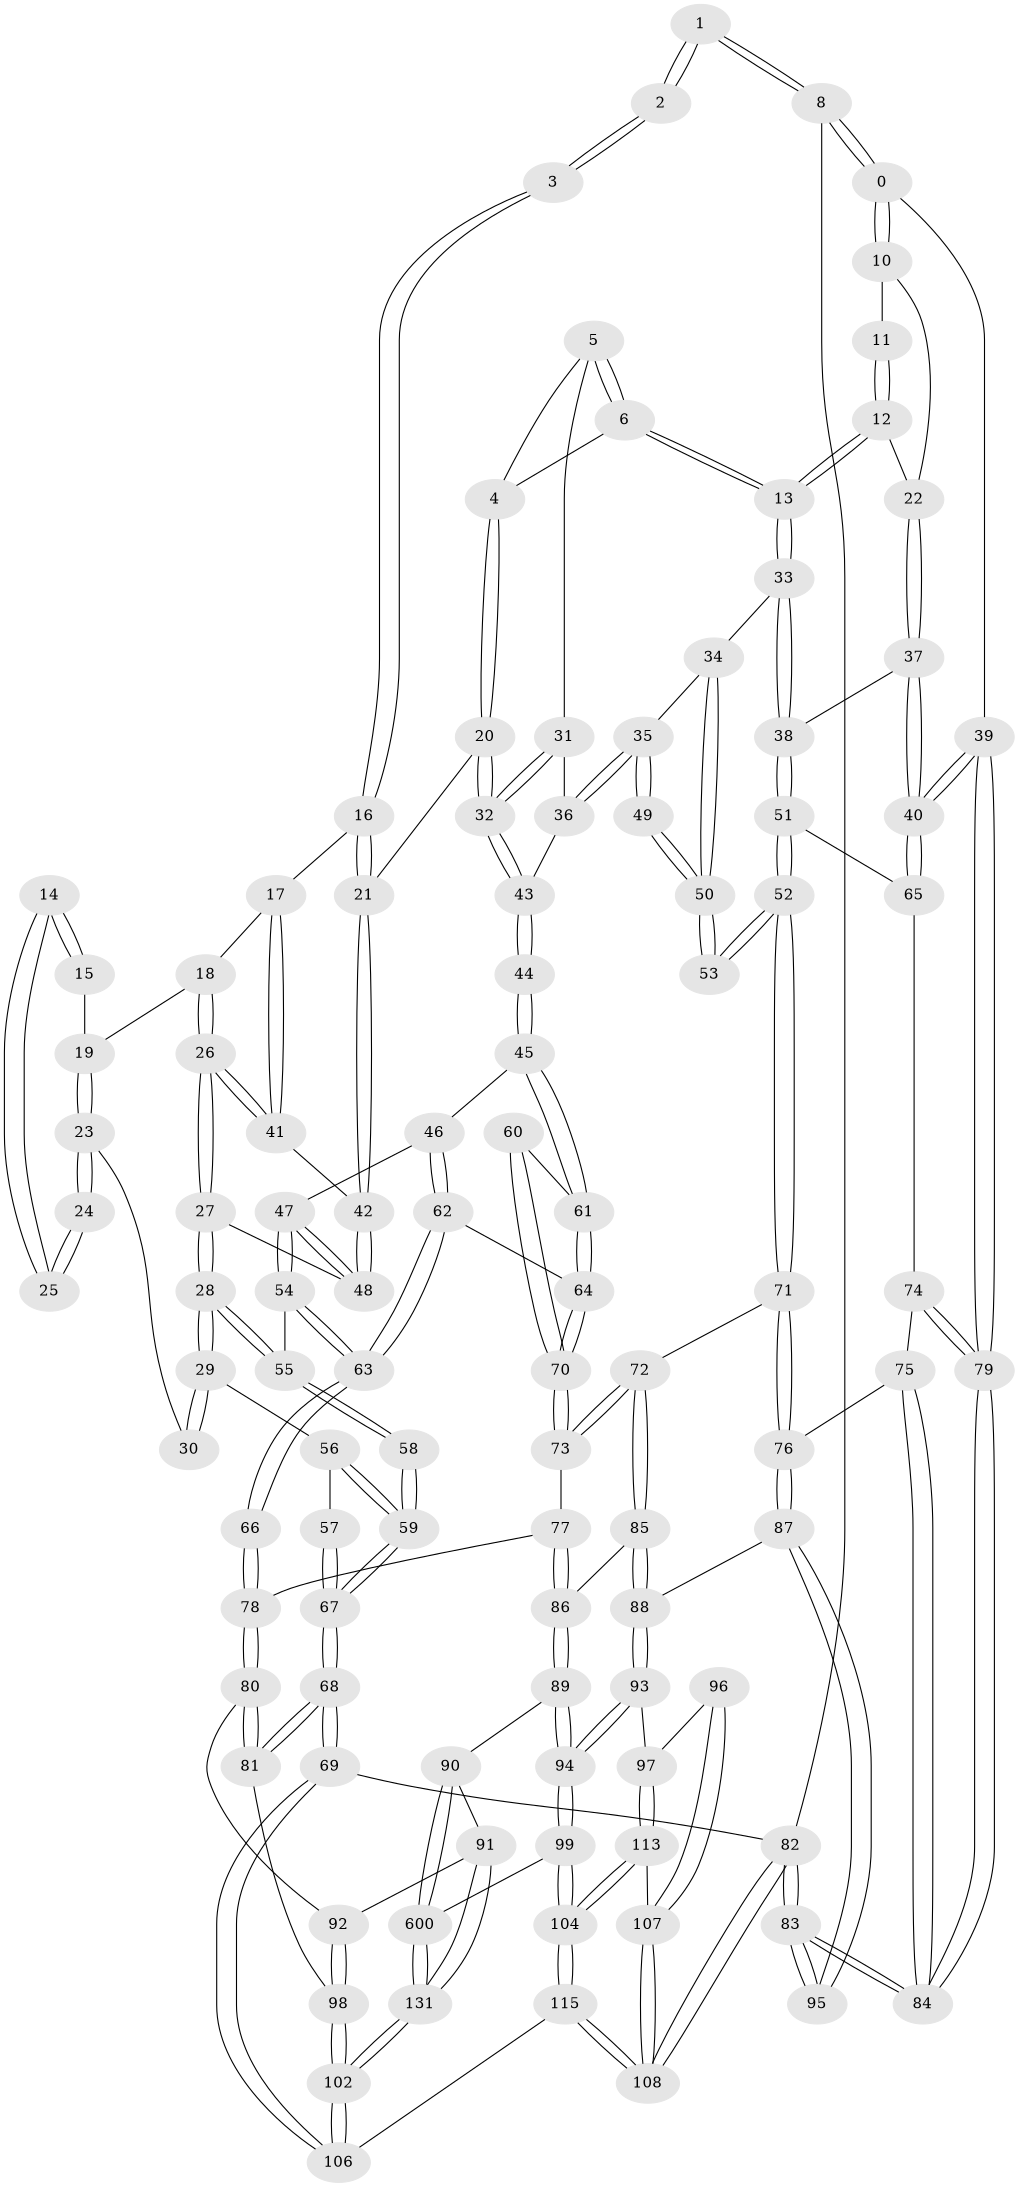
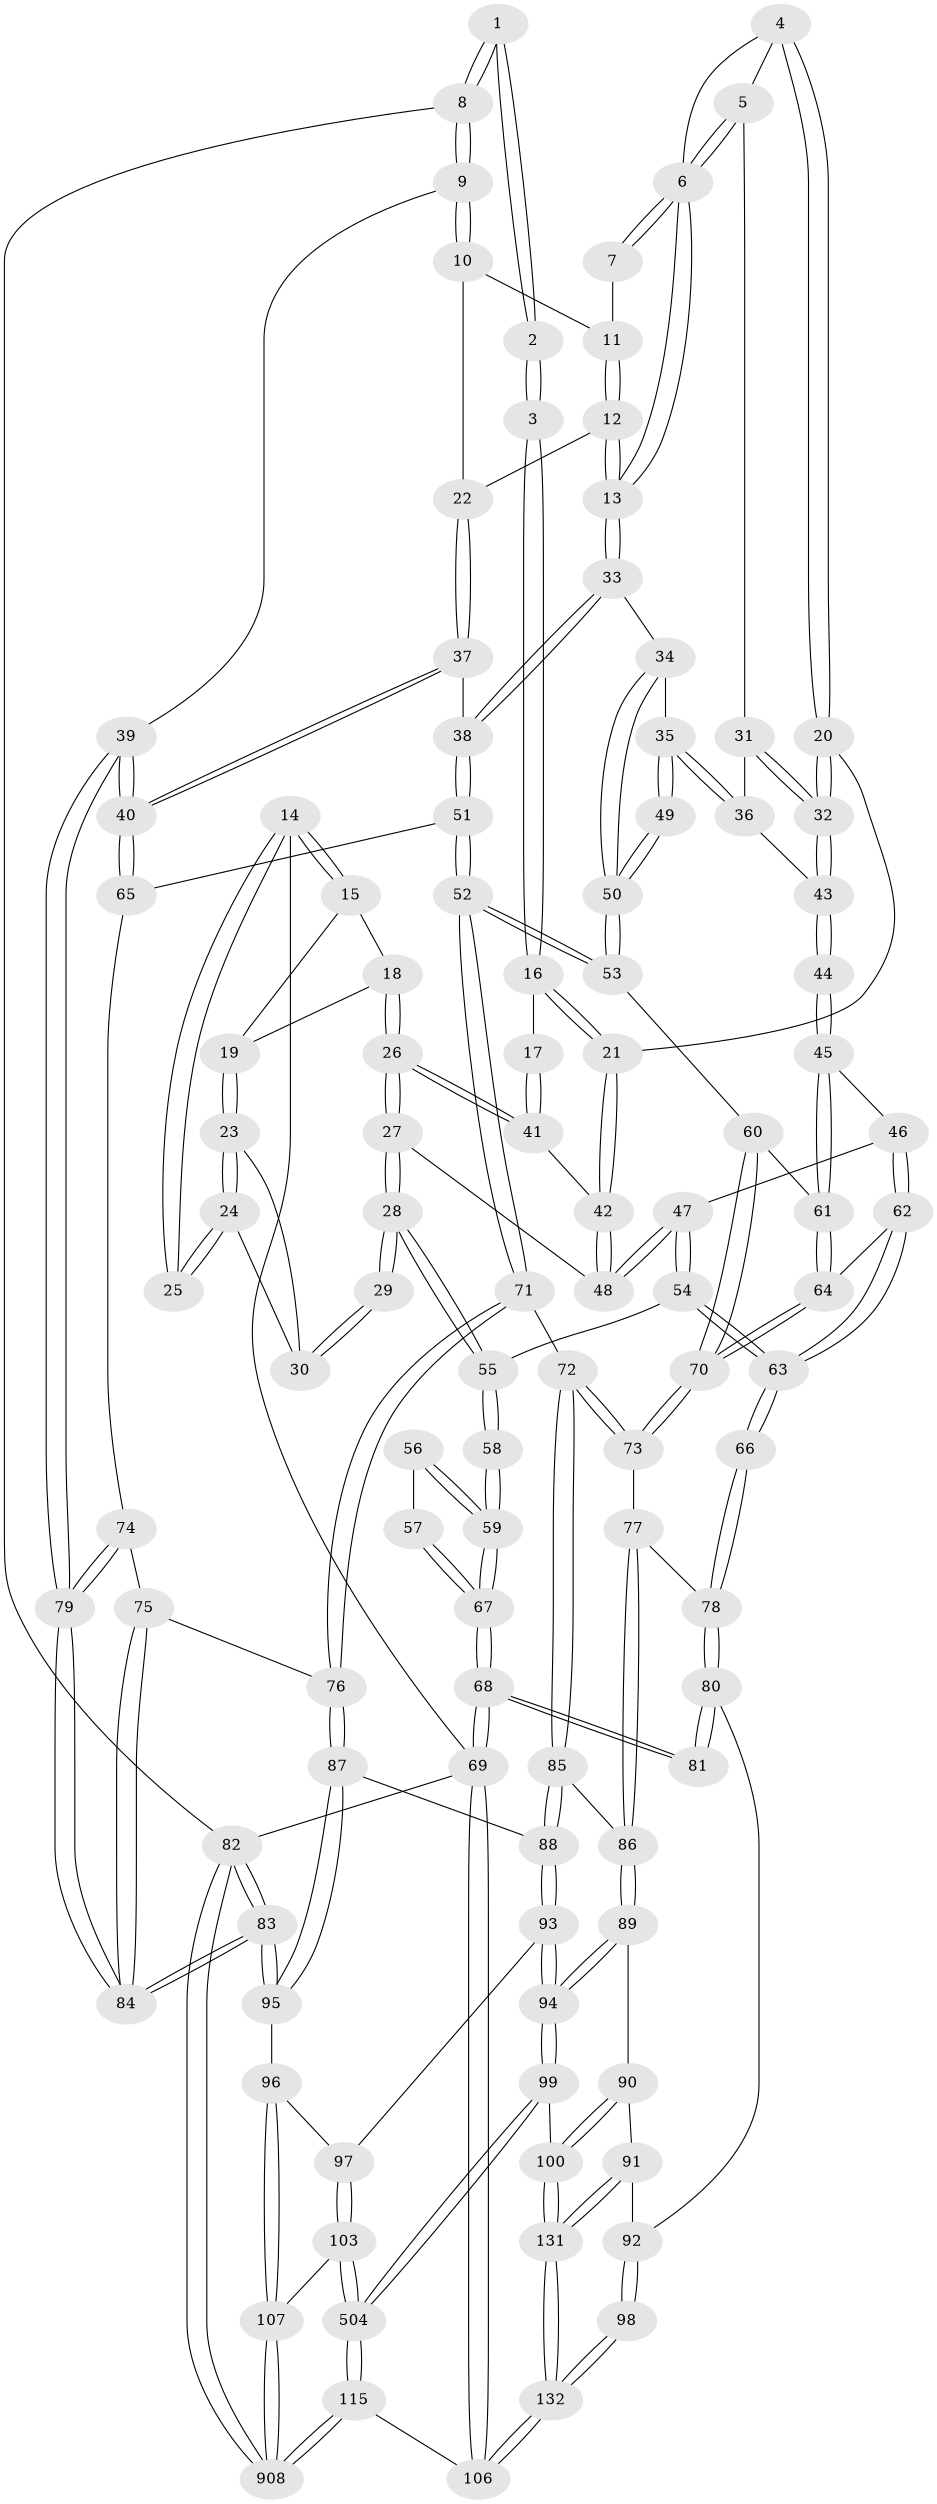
(882, 183) -> (463, 183)
none -> (613, 262)
(241, 935) -> (372, 935)
none -> (683, 1054)
none -> (265, 1291)
none -> (253, 1319)
(268, 1410) -> none
(647, 1846) -> (344, 2242)
(279, 1890) -> none
(420, 1925) -> (551, 2163)
(565, 1925) -> (354, 2321)
none -> (272, 2044)
(339, 2083) -> (551, 2400)
(648, 2083) -> (272, 2479)
